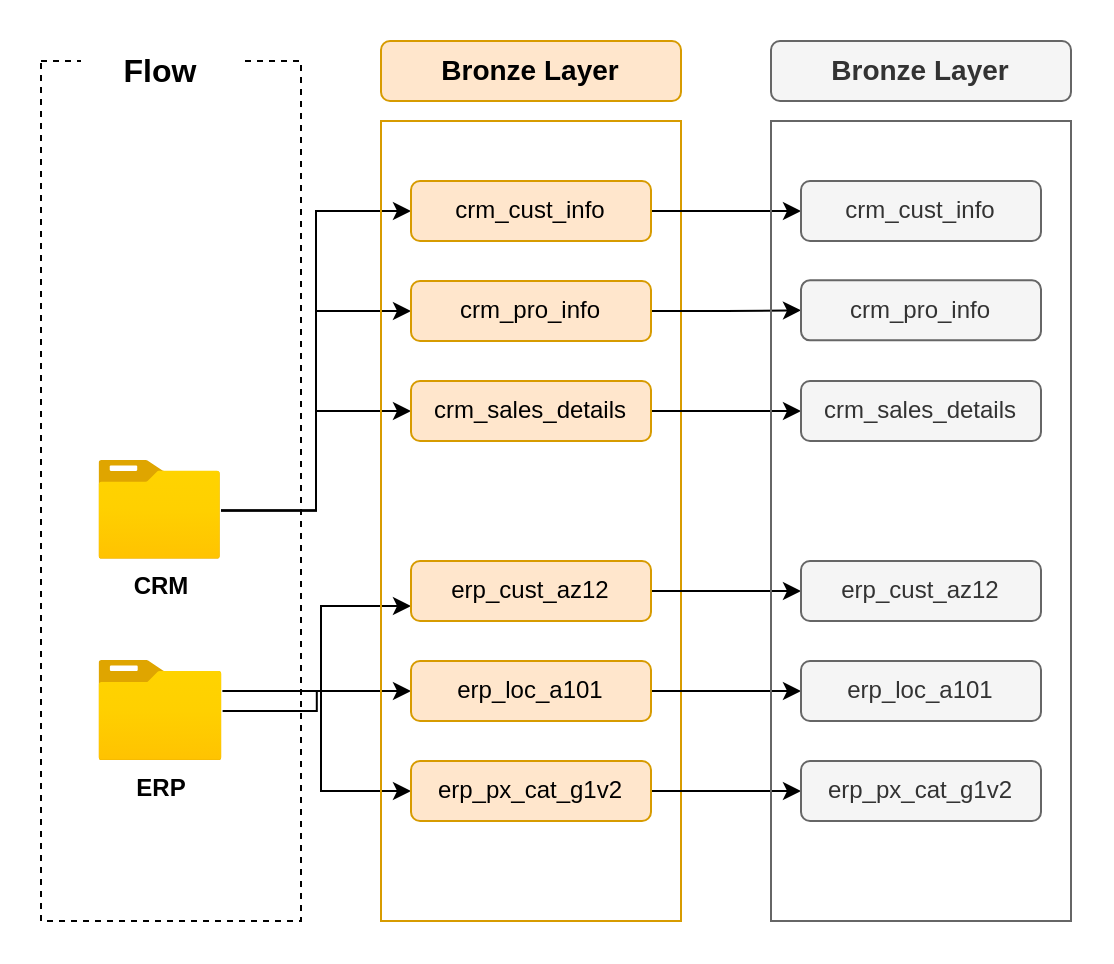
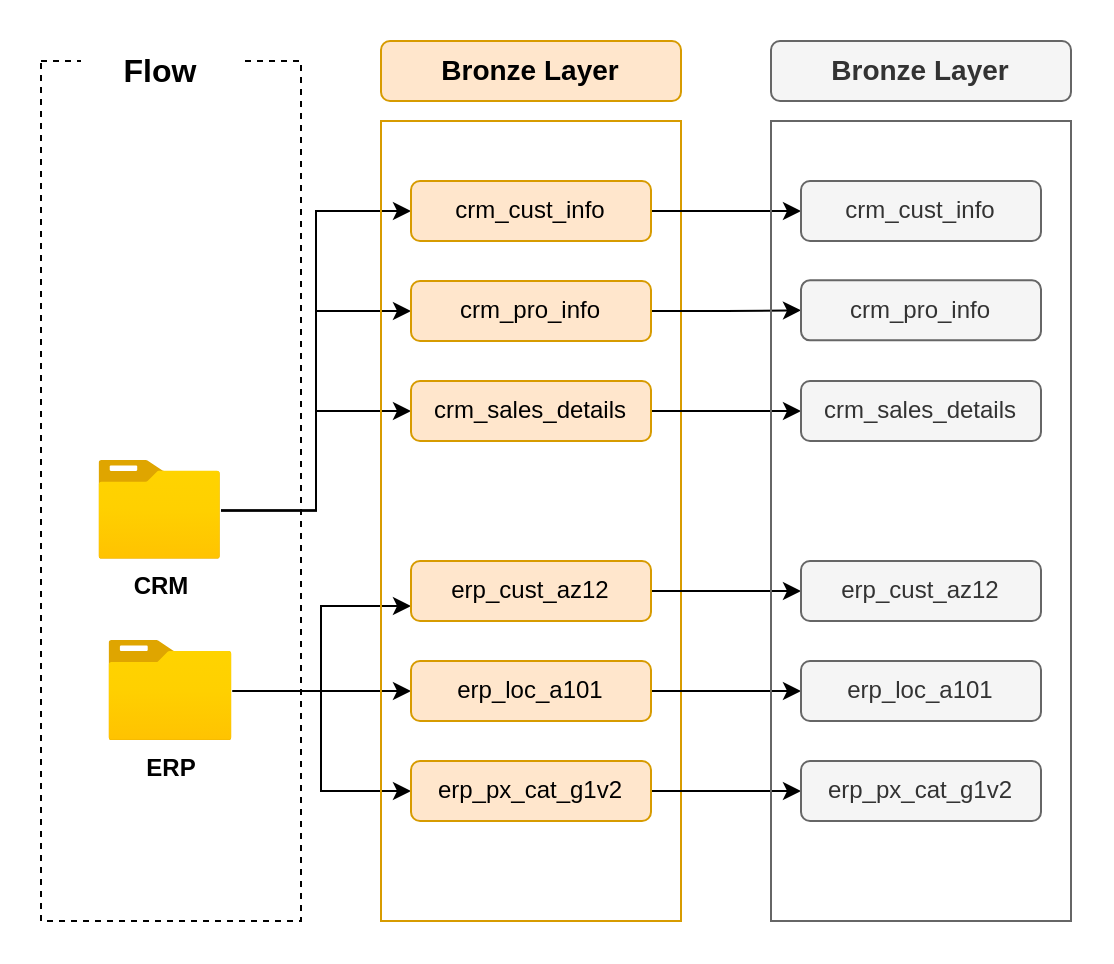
(161, 711) -> (171, 691)
